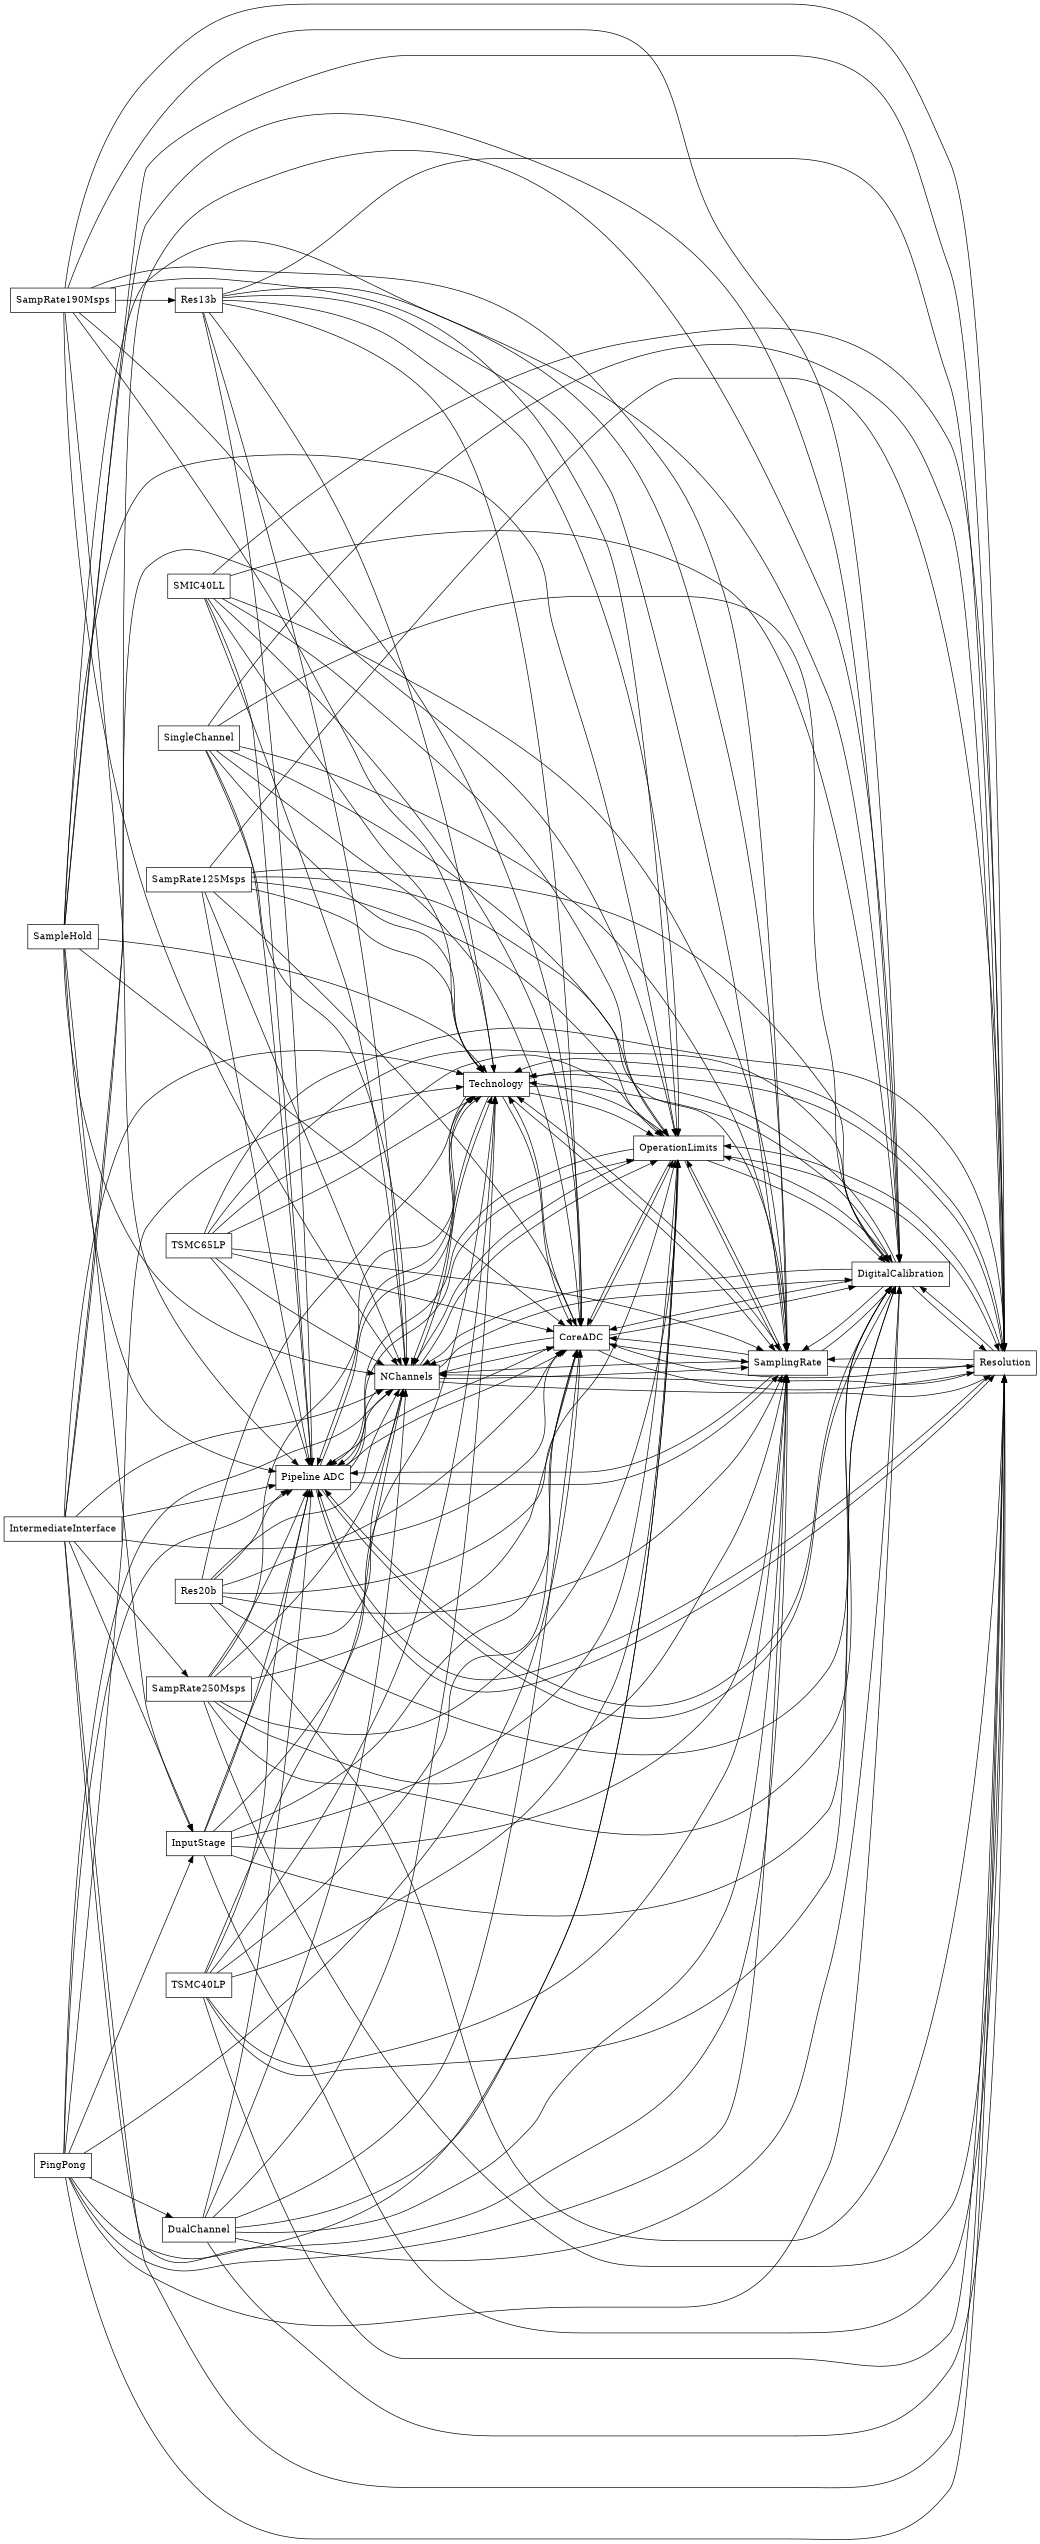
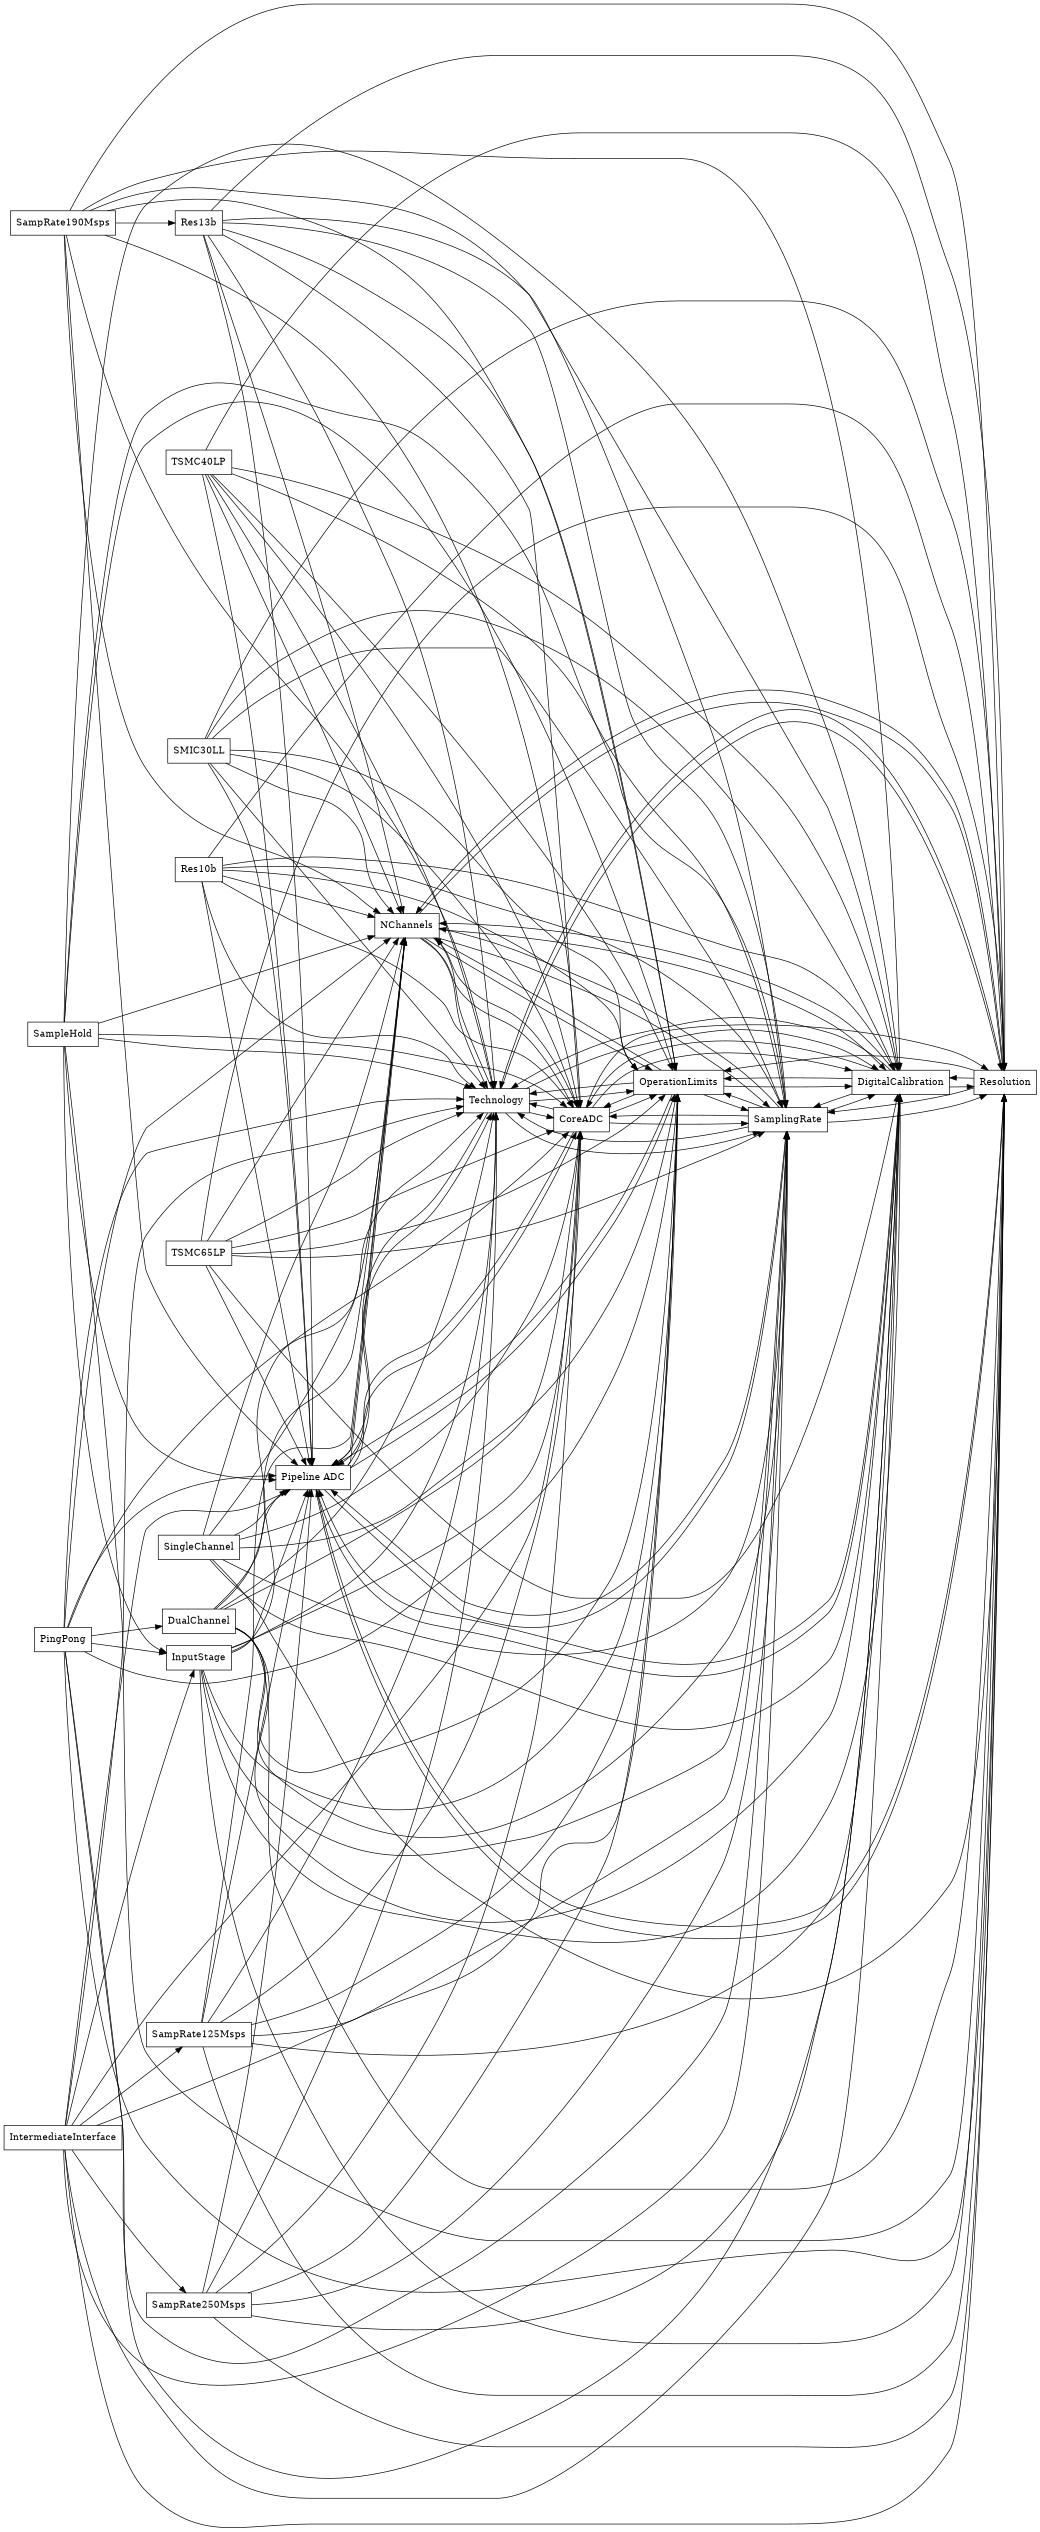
(199, 586) -> (199, 751)
(890, 1209) -> none
(757, 1376) -> none
(218, 1436) -> (128, 2088)
(328, 1560) -> none
(199, 1591) -> (199, 870)
